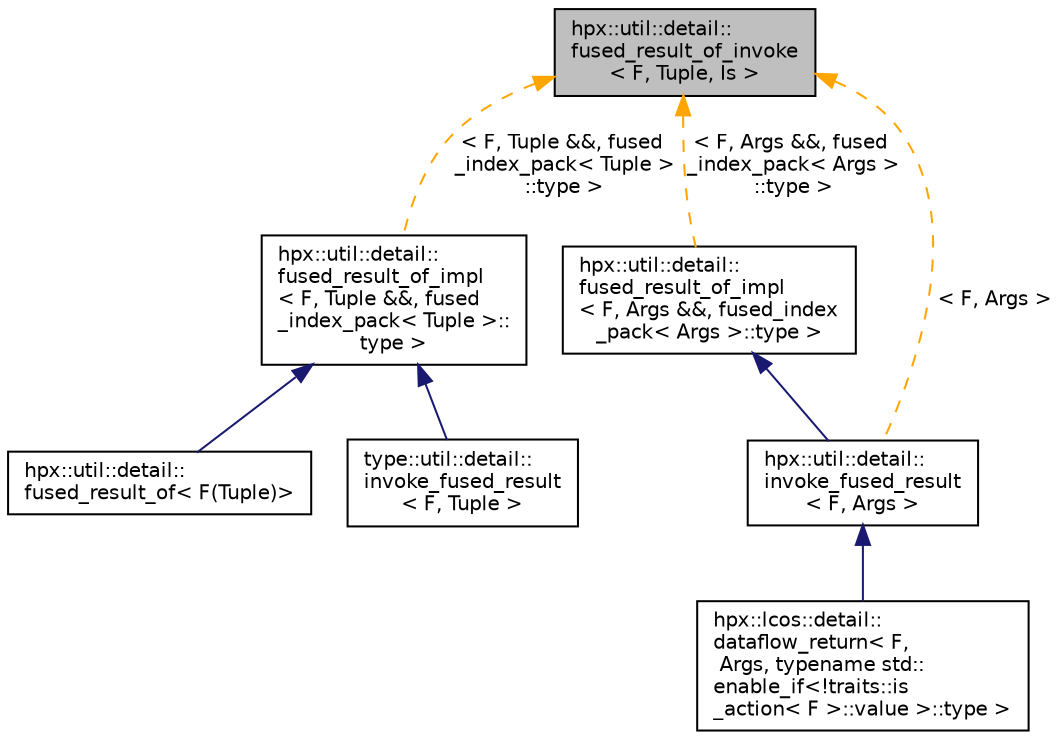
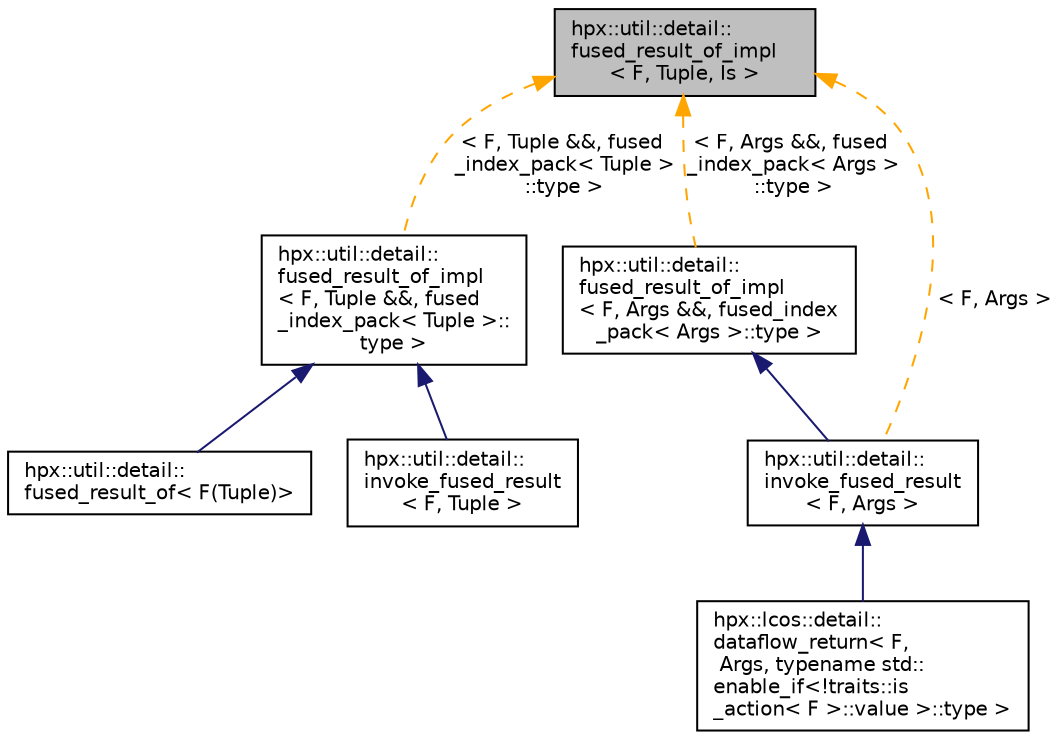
(685, 53) -> (685, 53)
(463, 483) -> (463, 483)
